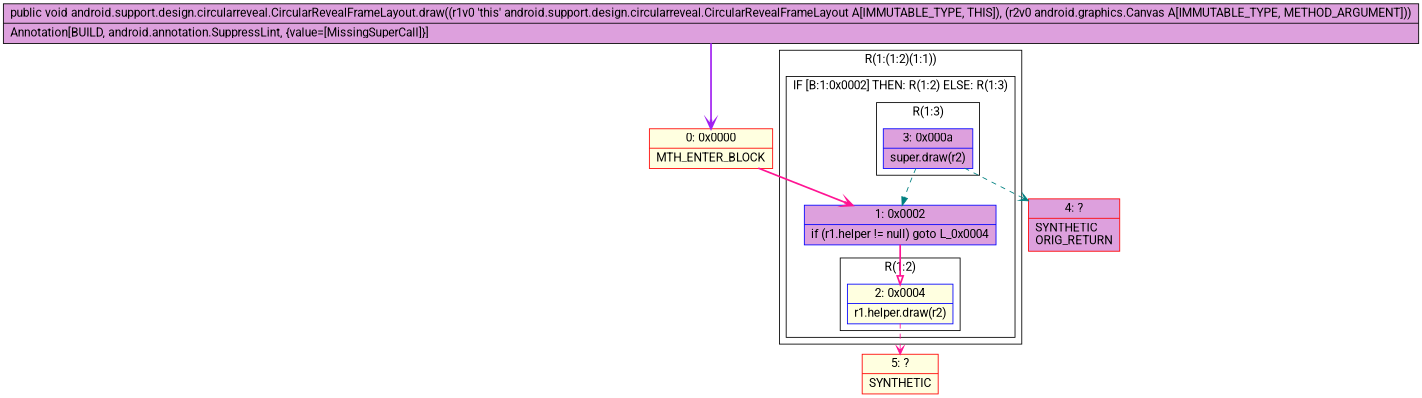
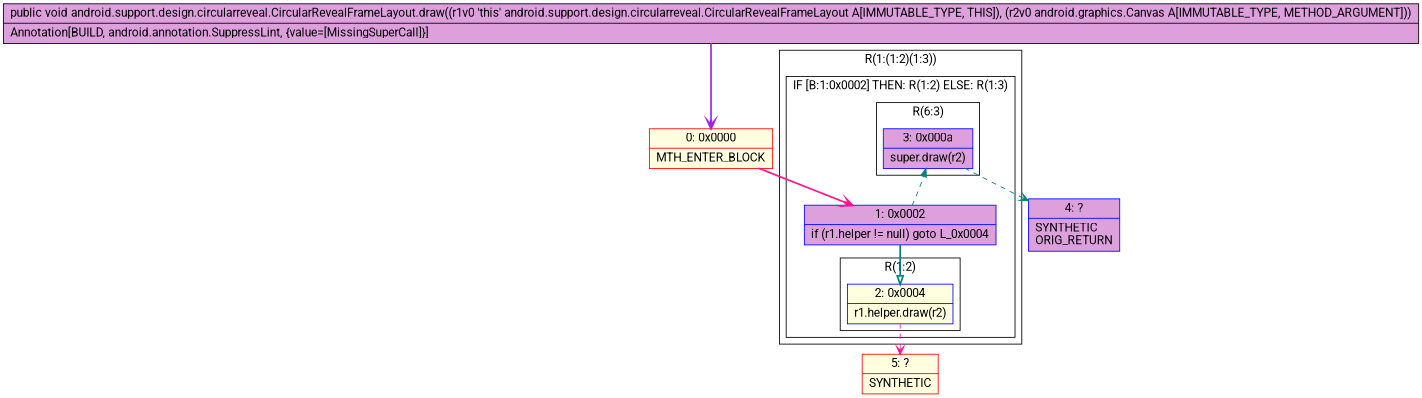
(901, 60) -> (901, 60)
(928, 112) -> (928, 112)
(910, 183) -> (918, 191)
(1074, 225) -> (1074, 225)
(900, 263) -> (900, 263)
